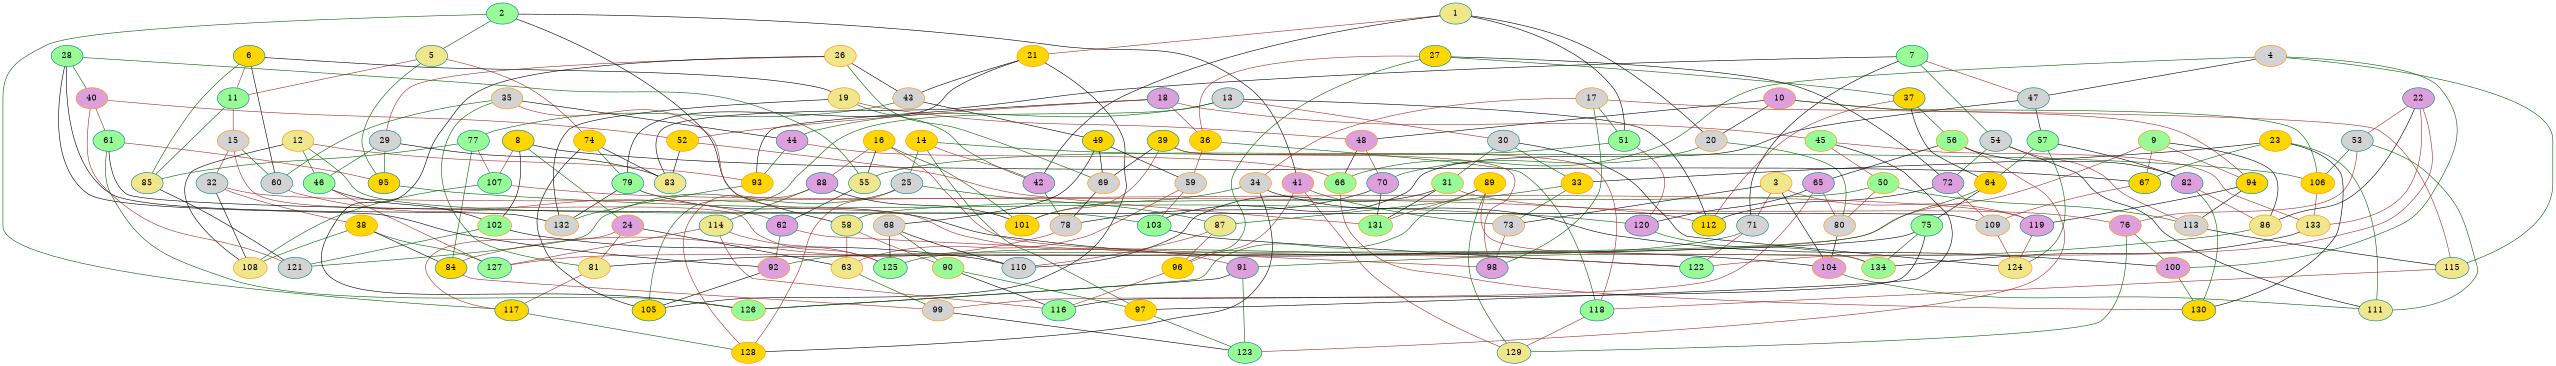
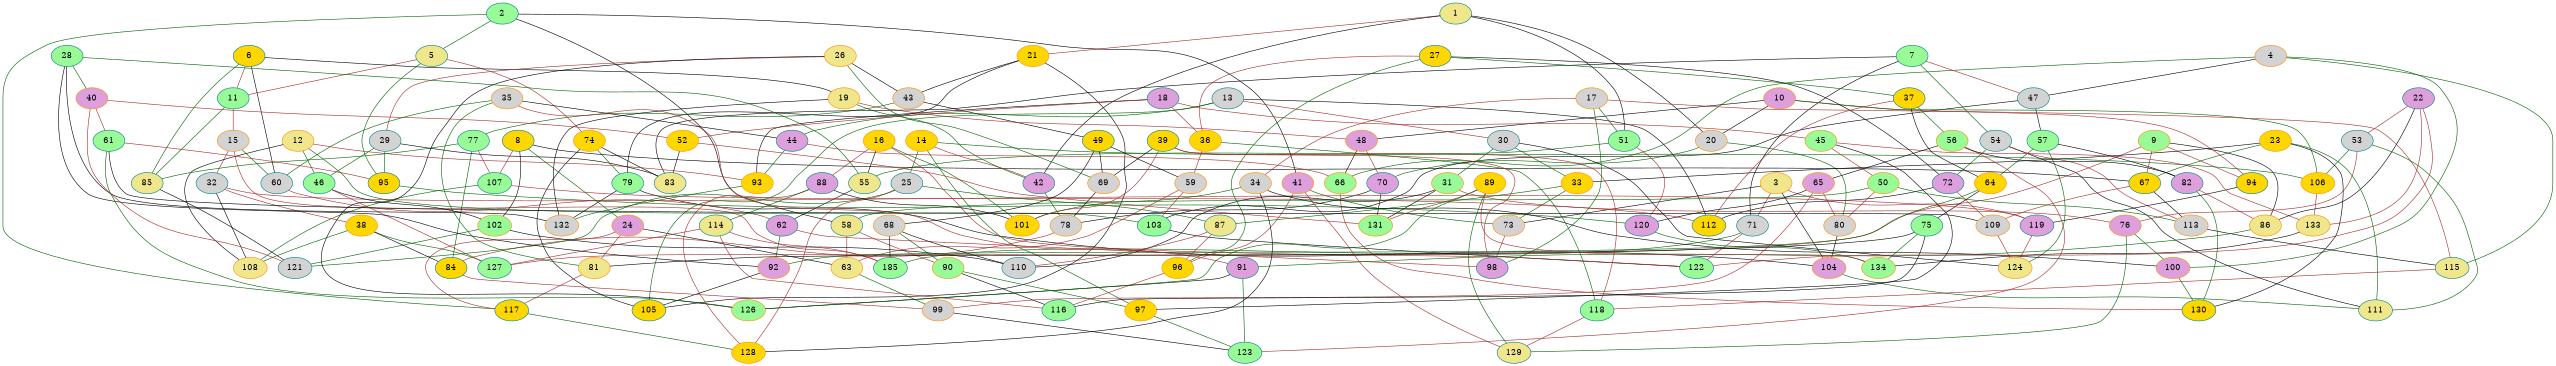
(1818, 183) -> (1818, 183)
(2220, 206) -> (2169, 206)
(890, 268) -> (890, 268)
